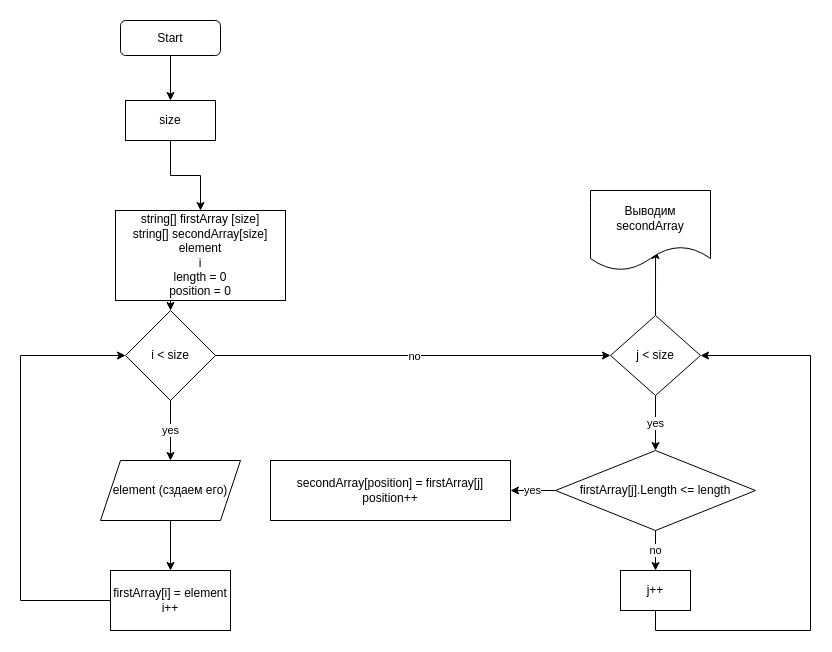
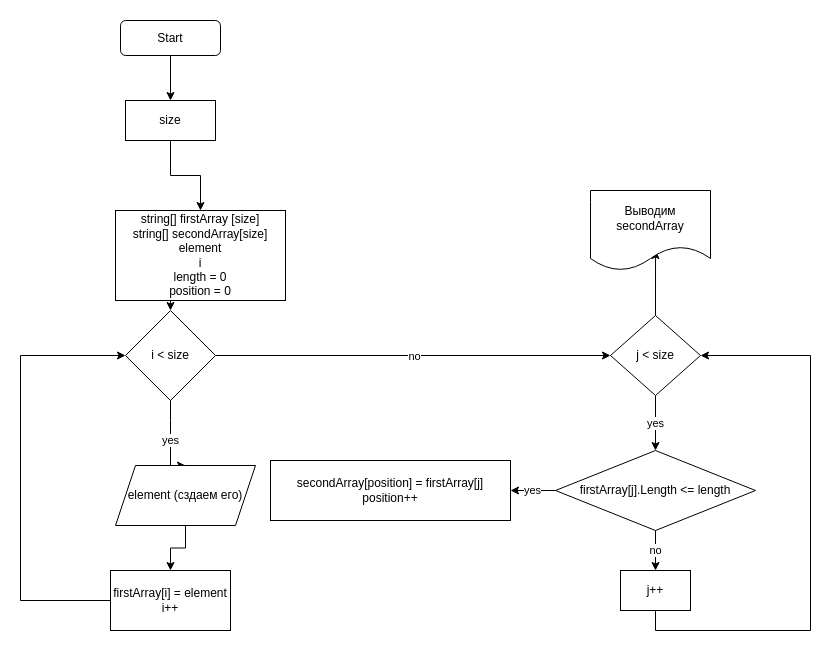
(171, 491) -> (186, 496)
